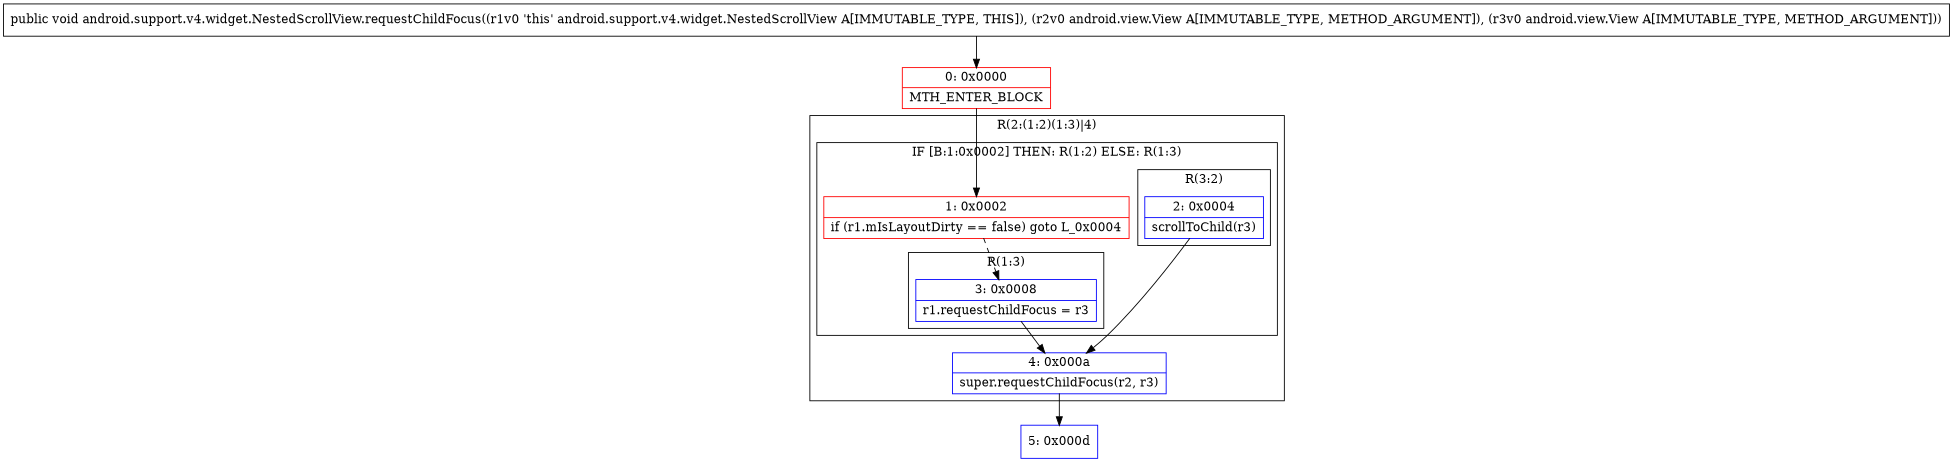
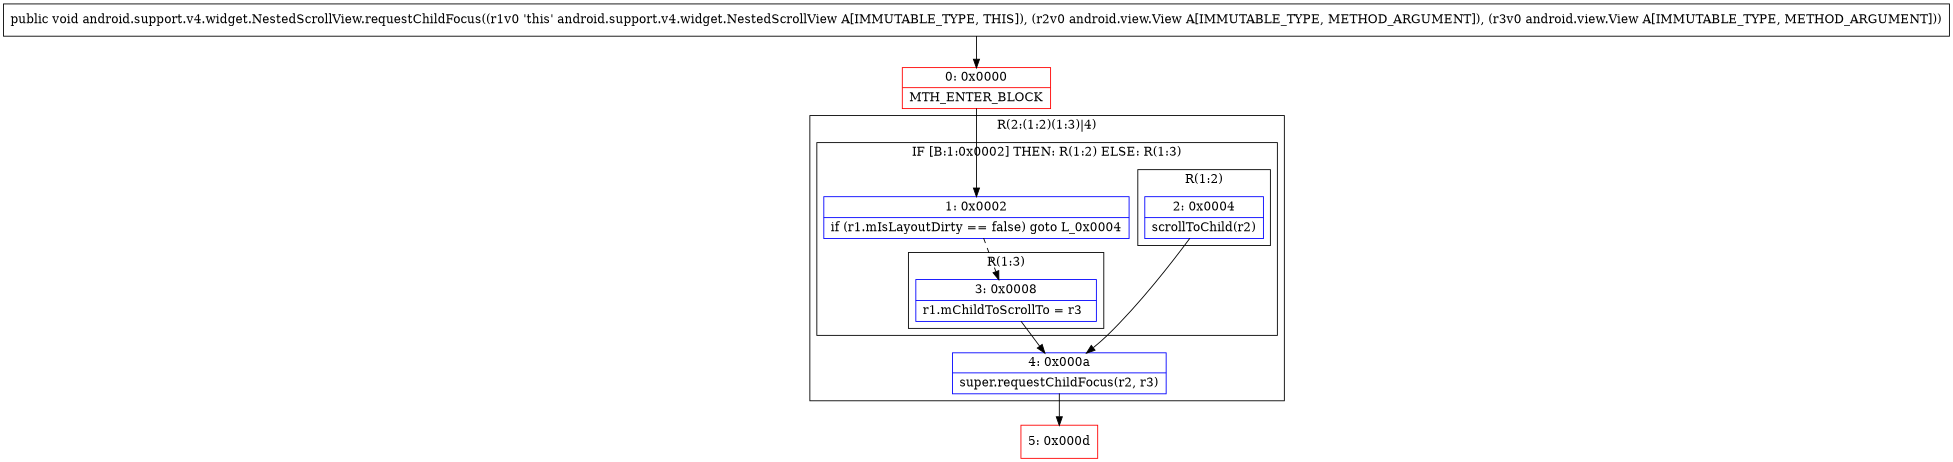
(1204, 180) -> (1204, 180)
(976, 218) -> (976, 218)
(1204, 228) -> (1204, 228)
(1006, 311) -> (1003, 311)
(1059, 442) -> (1059, 442)
